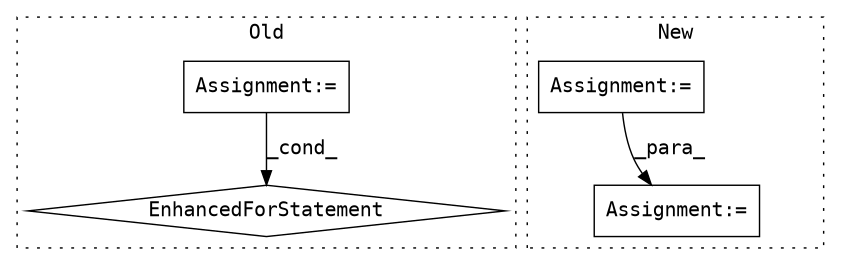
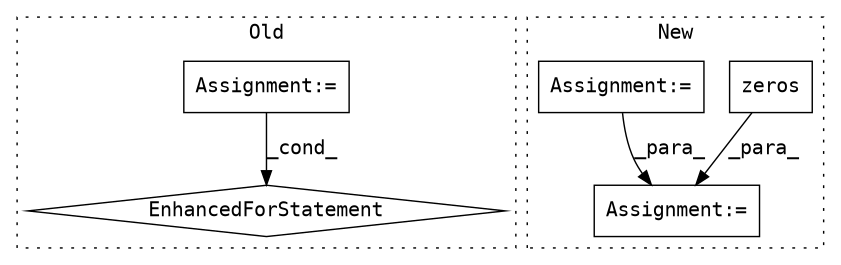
none -> (771, 87)
